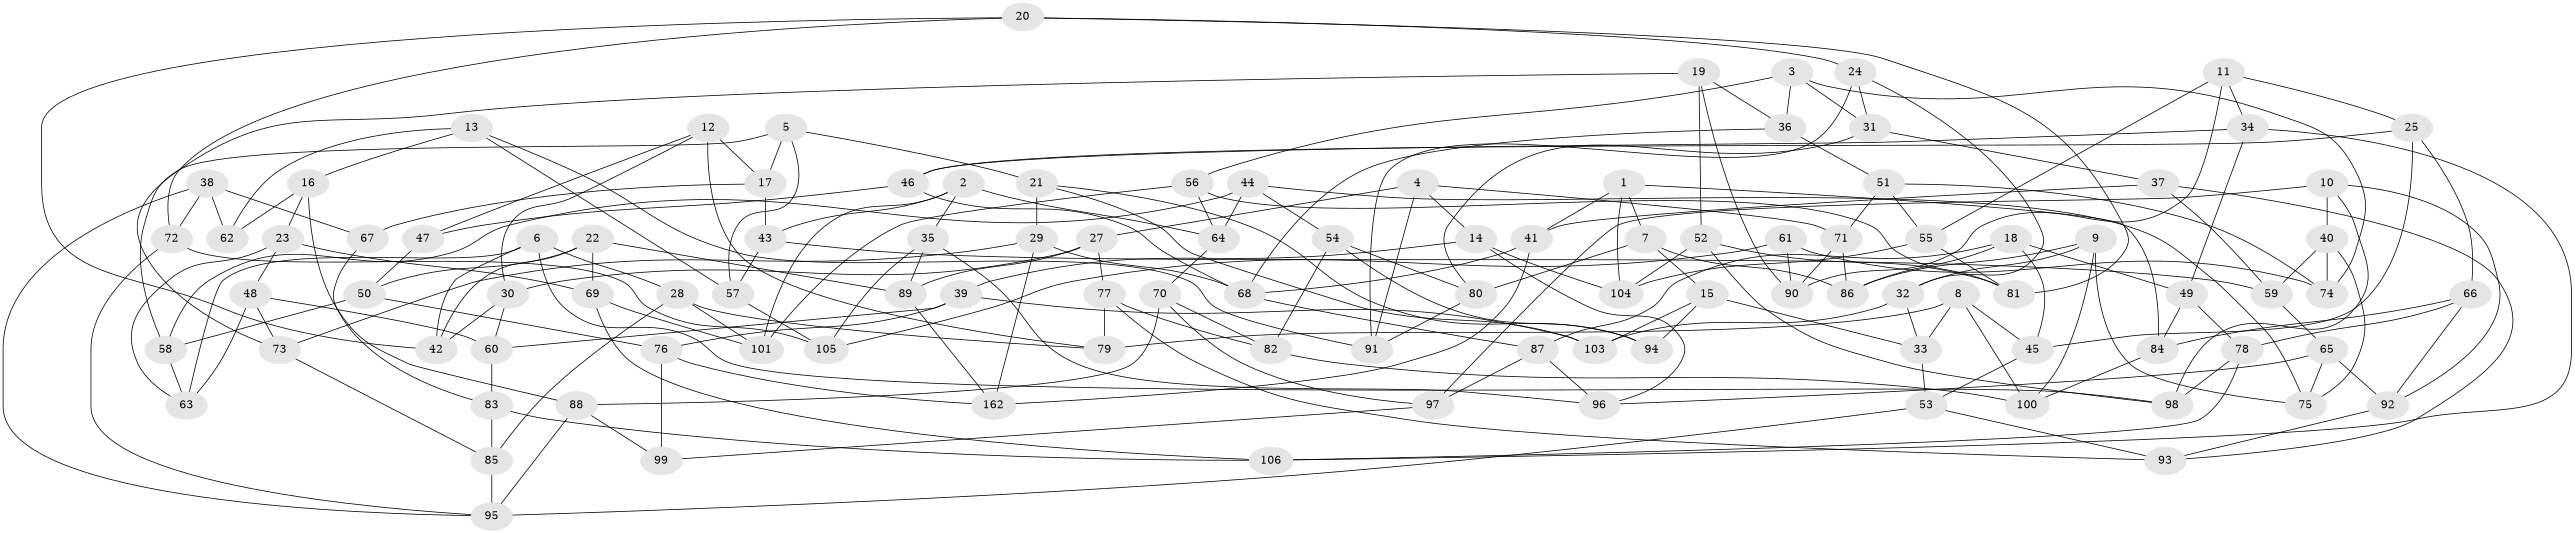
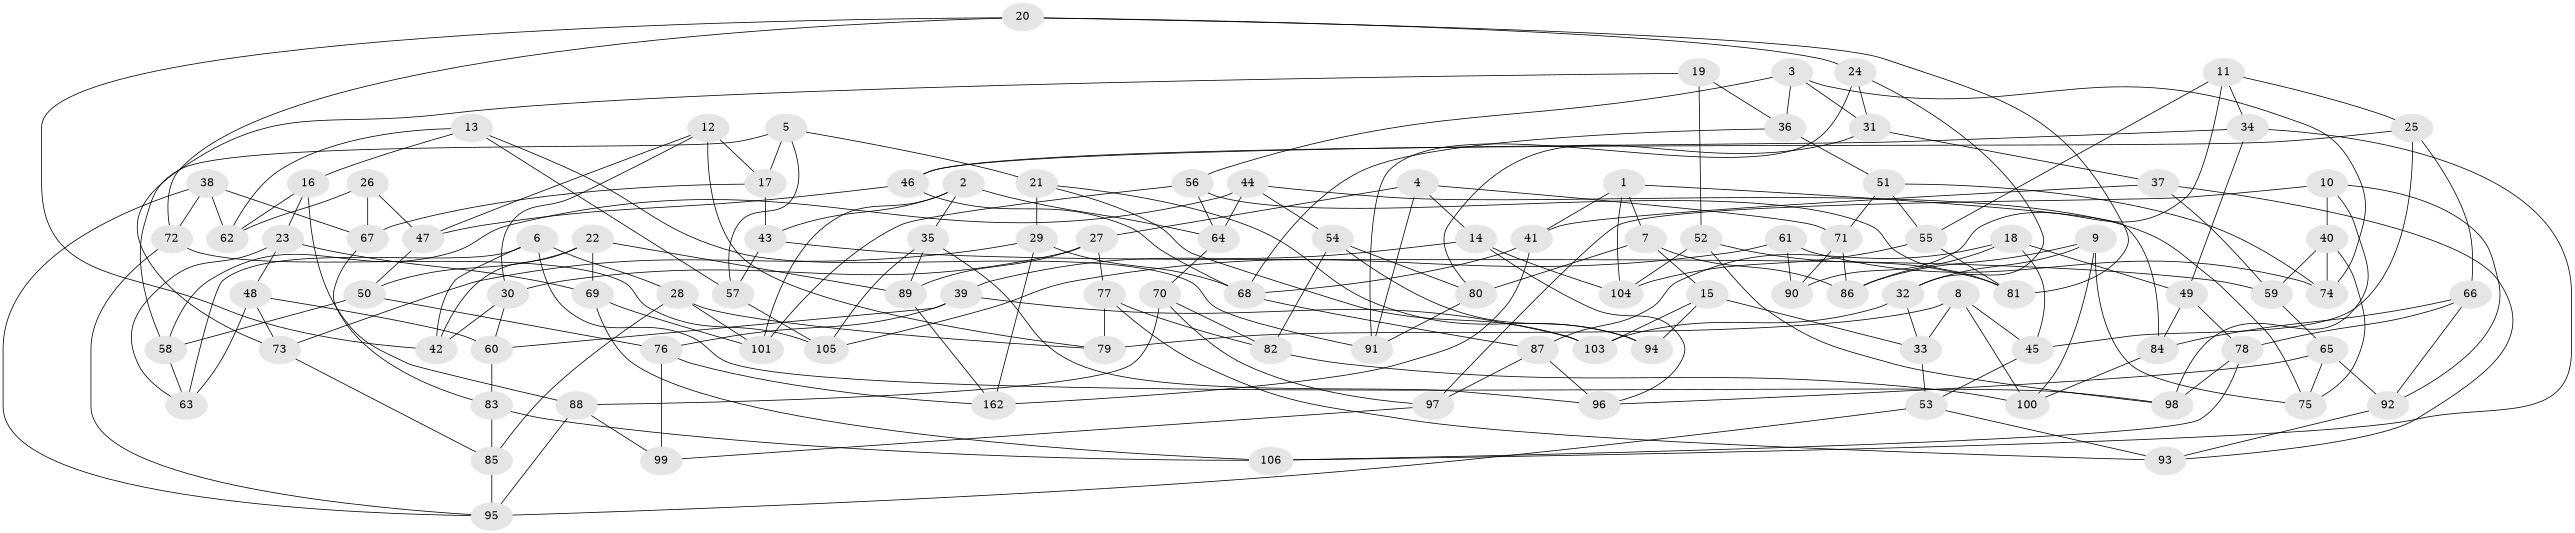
none -> (368, 183)
(1728, 184) -> none
